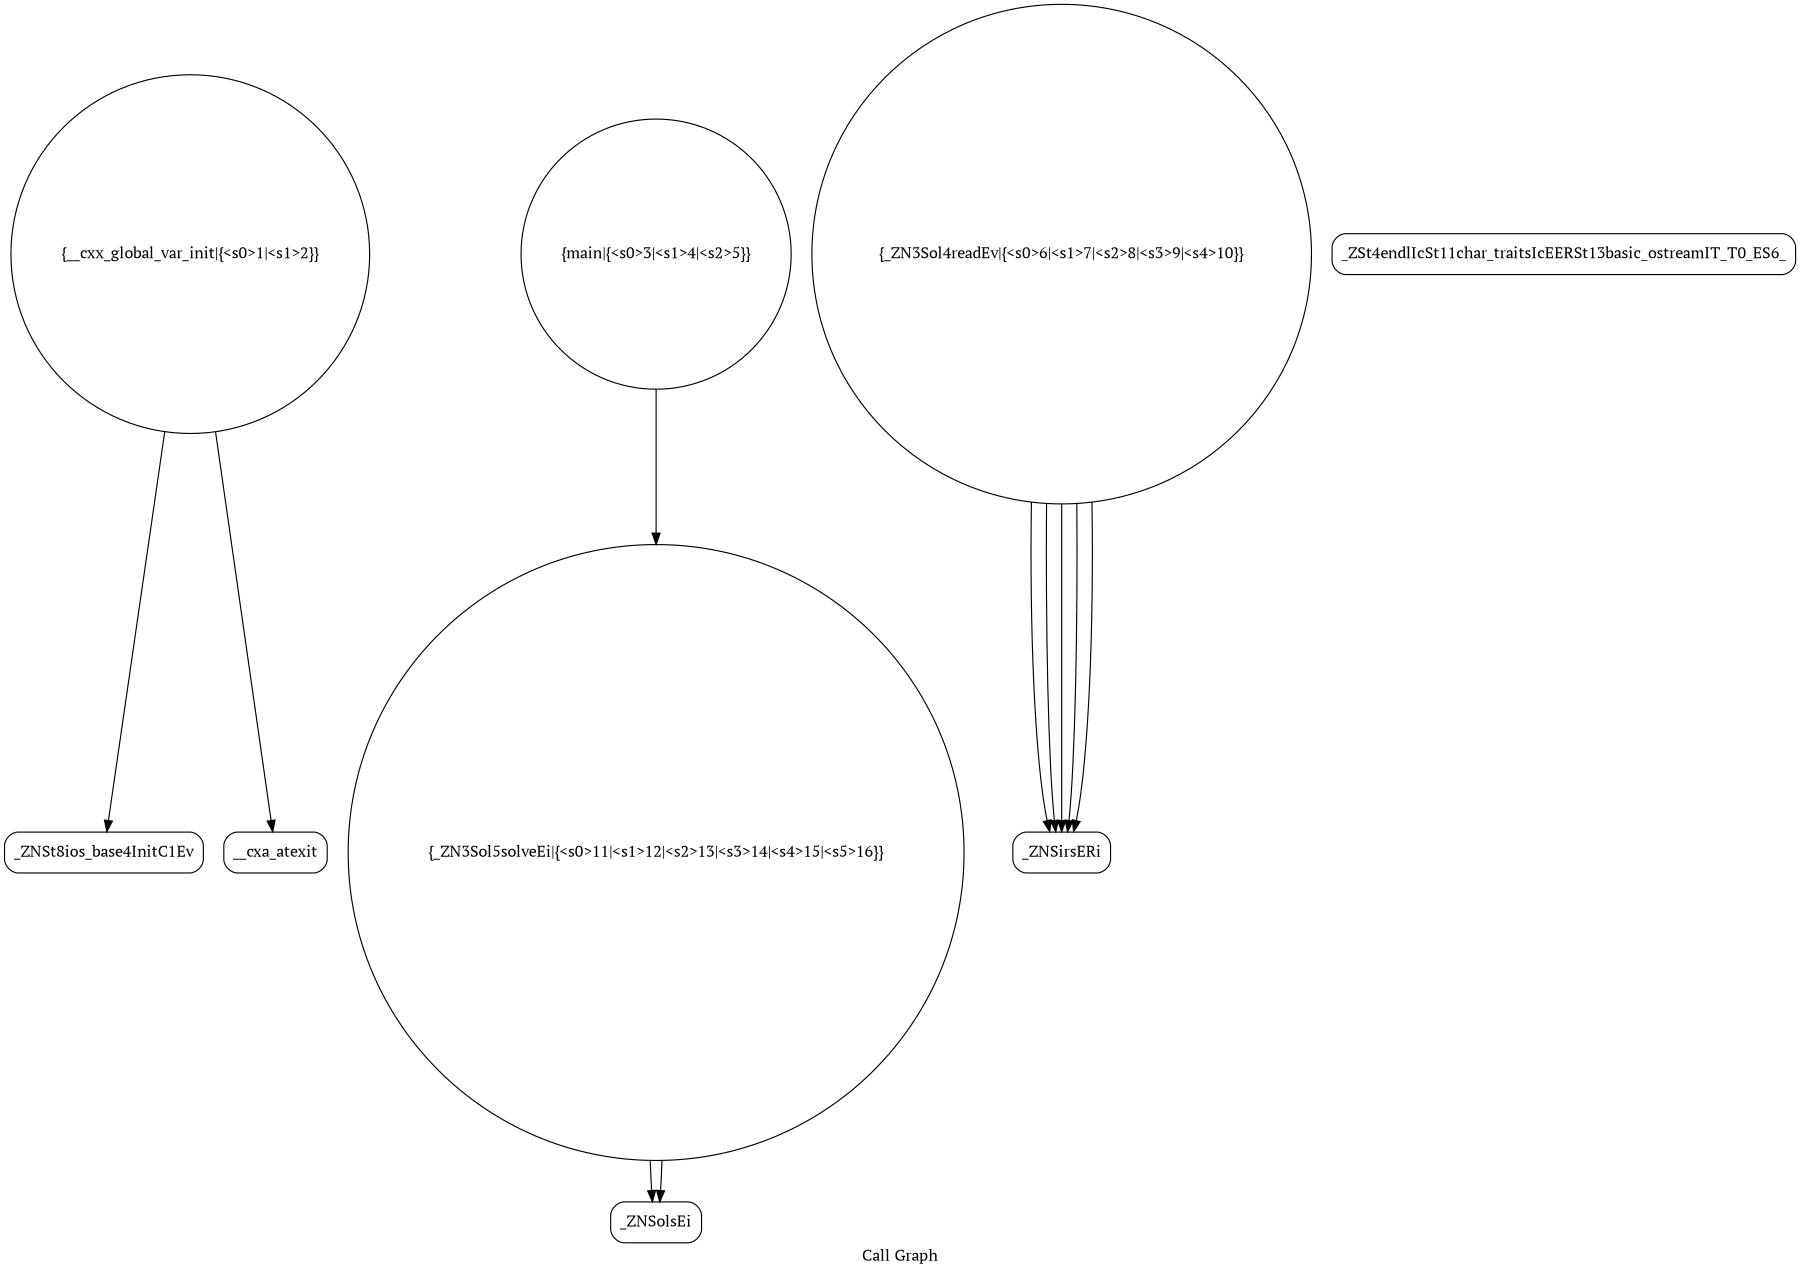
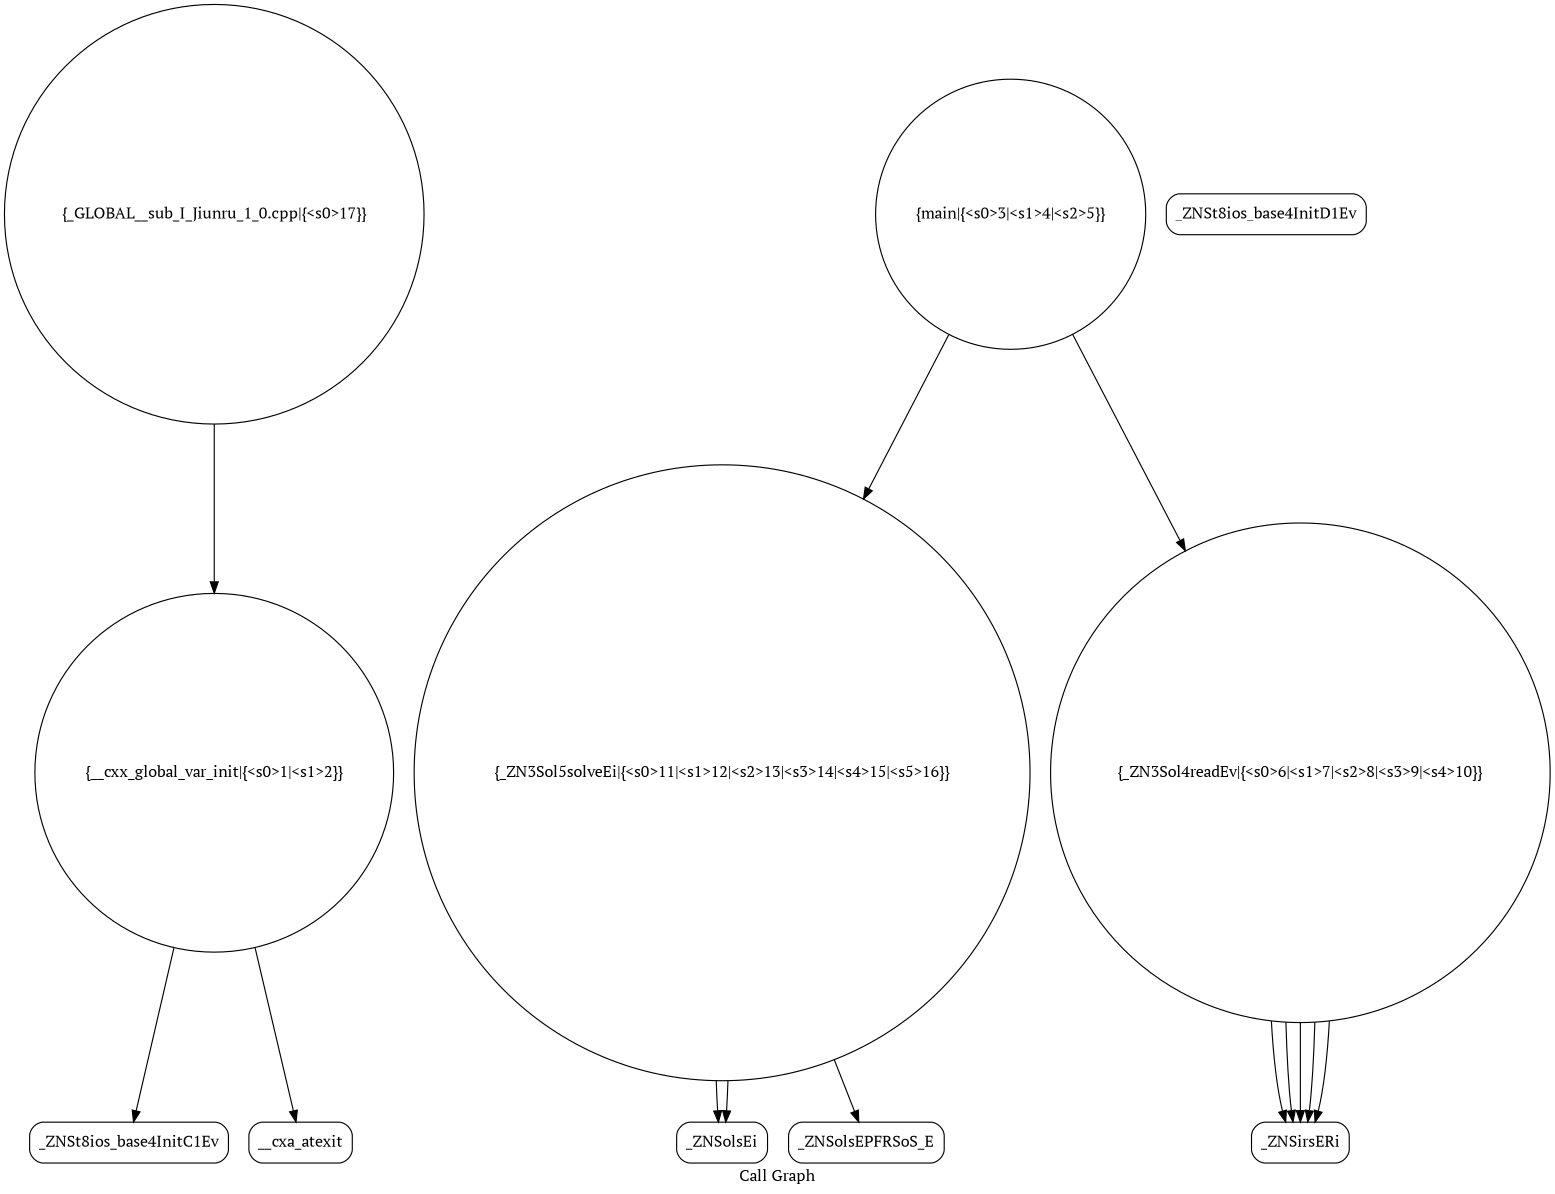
none -> (214, 214)
none -> (1266, 214)
(1564, 254) -> none
none -> (1126, 437)
none -> (866, 1143)
